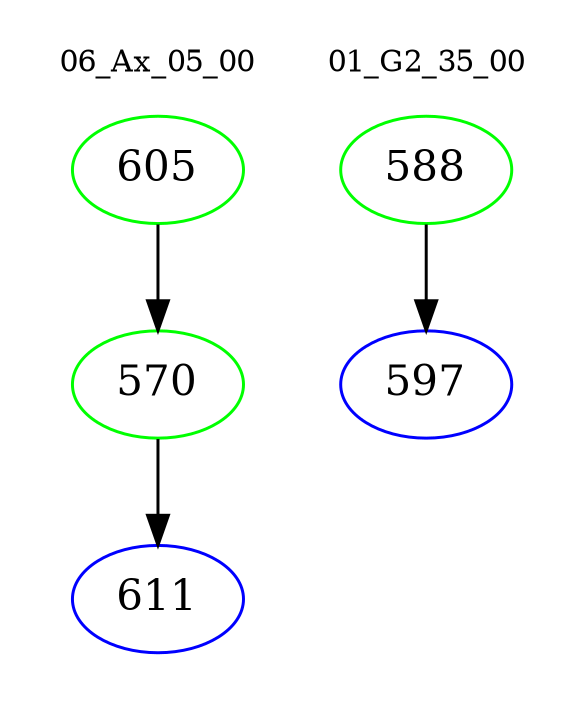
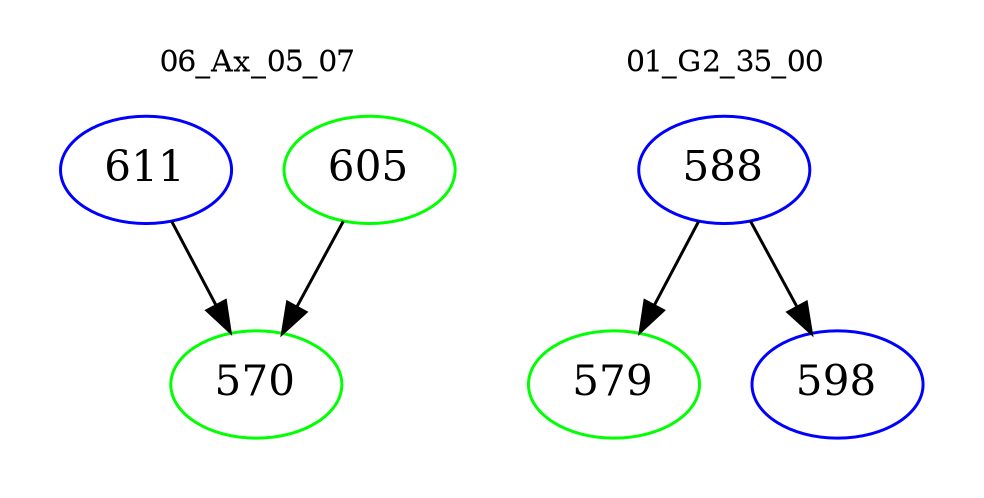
(158, 64) -> (258, 64)
(426, 170) -> (724, 170)
(426, 384) -> (838, 384)
none -> (614, 384)
(158, 477) -> (194, 263)
